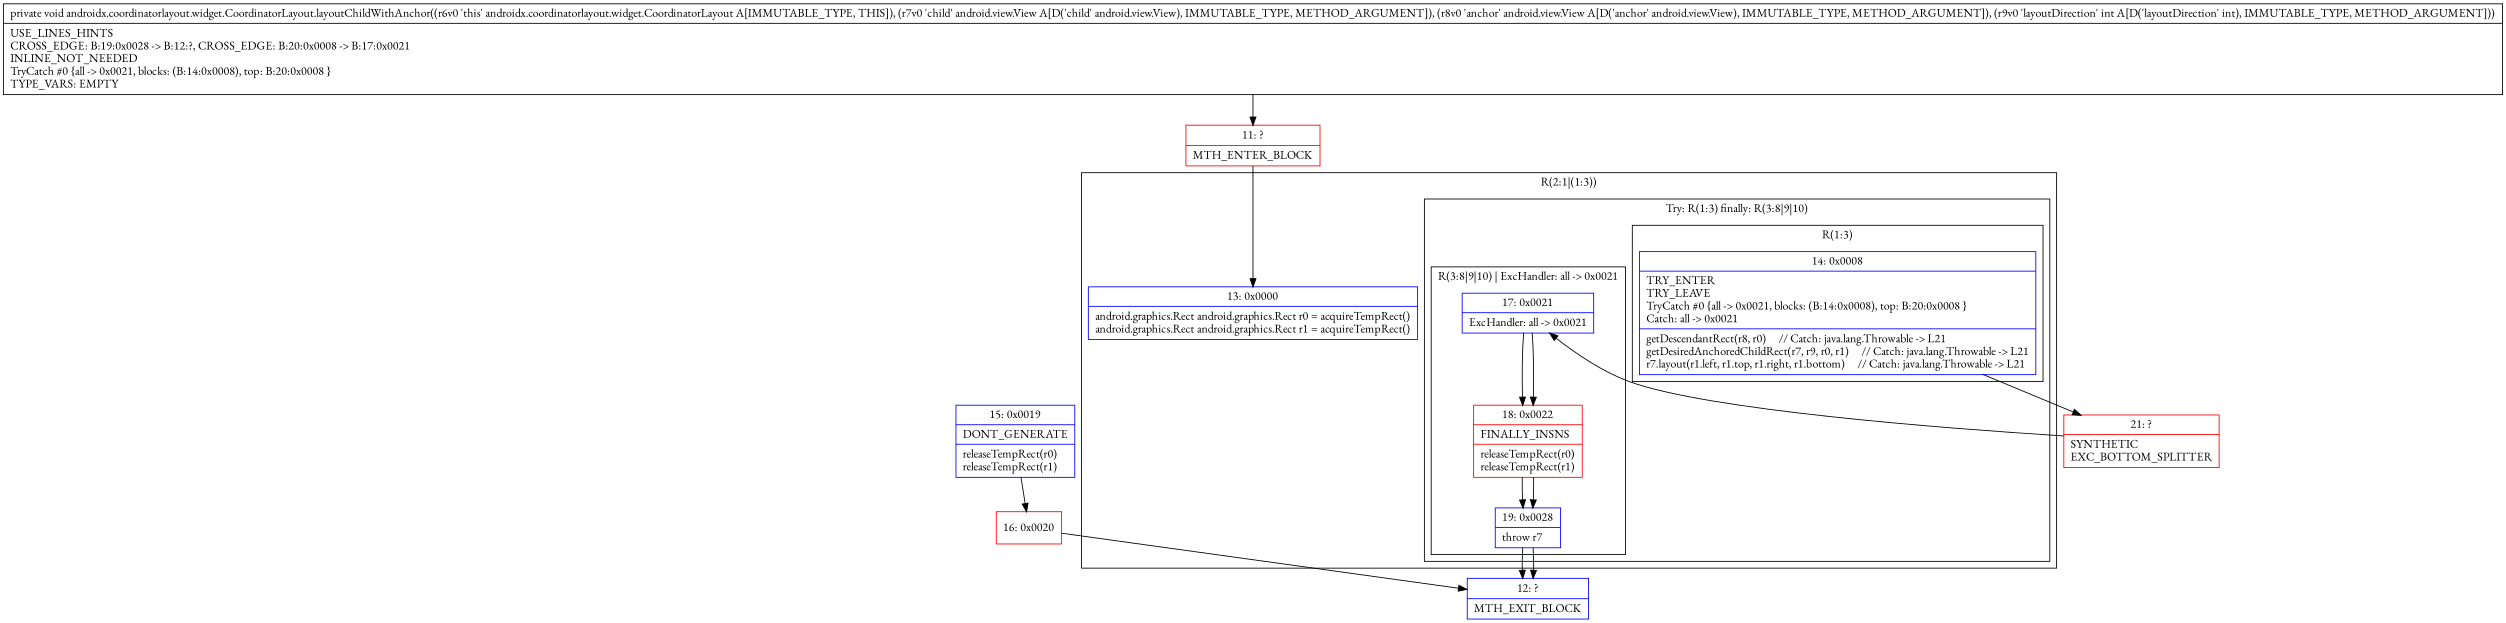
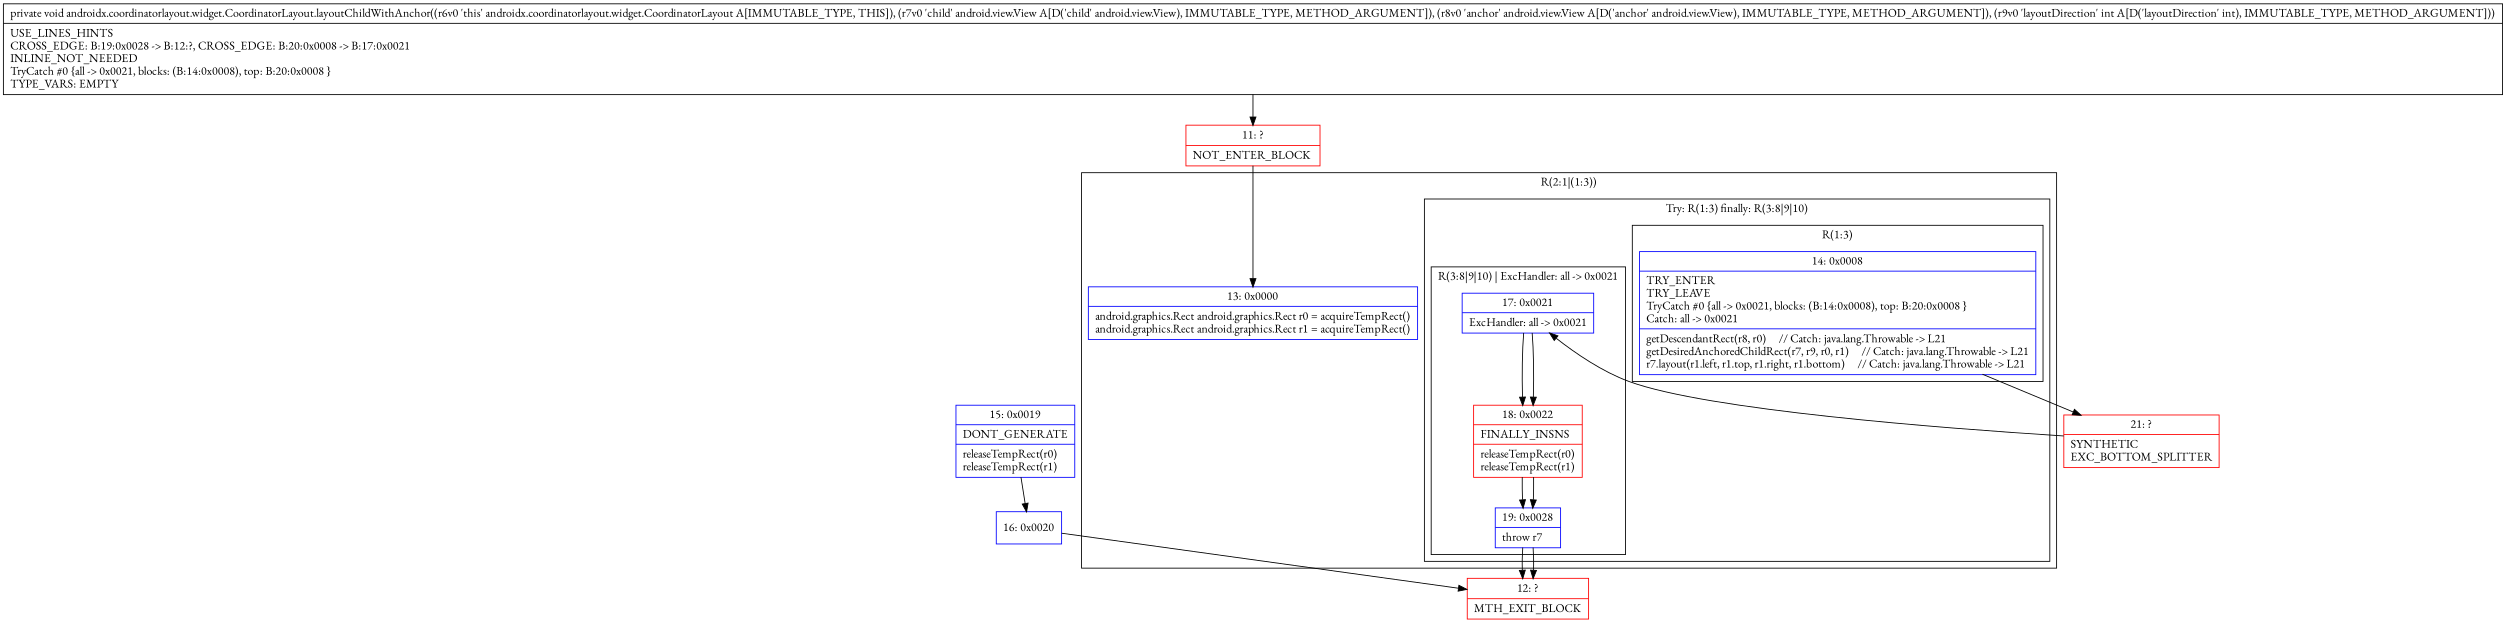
(1253, 155) -> (1252, 155)
(1029, 528) -> (1029, 528)
(1528, 599) -> (1528, 599)
